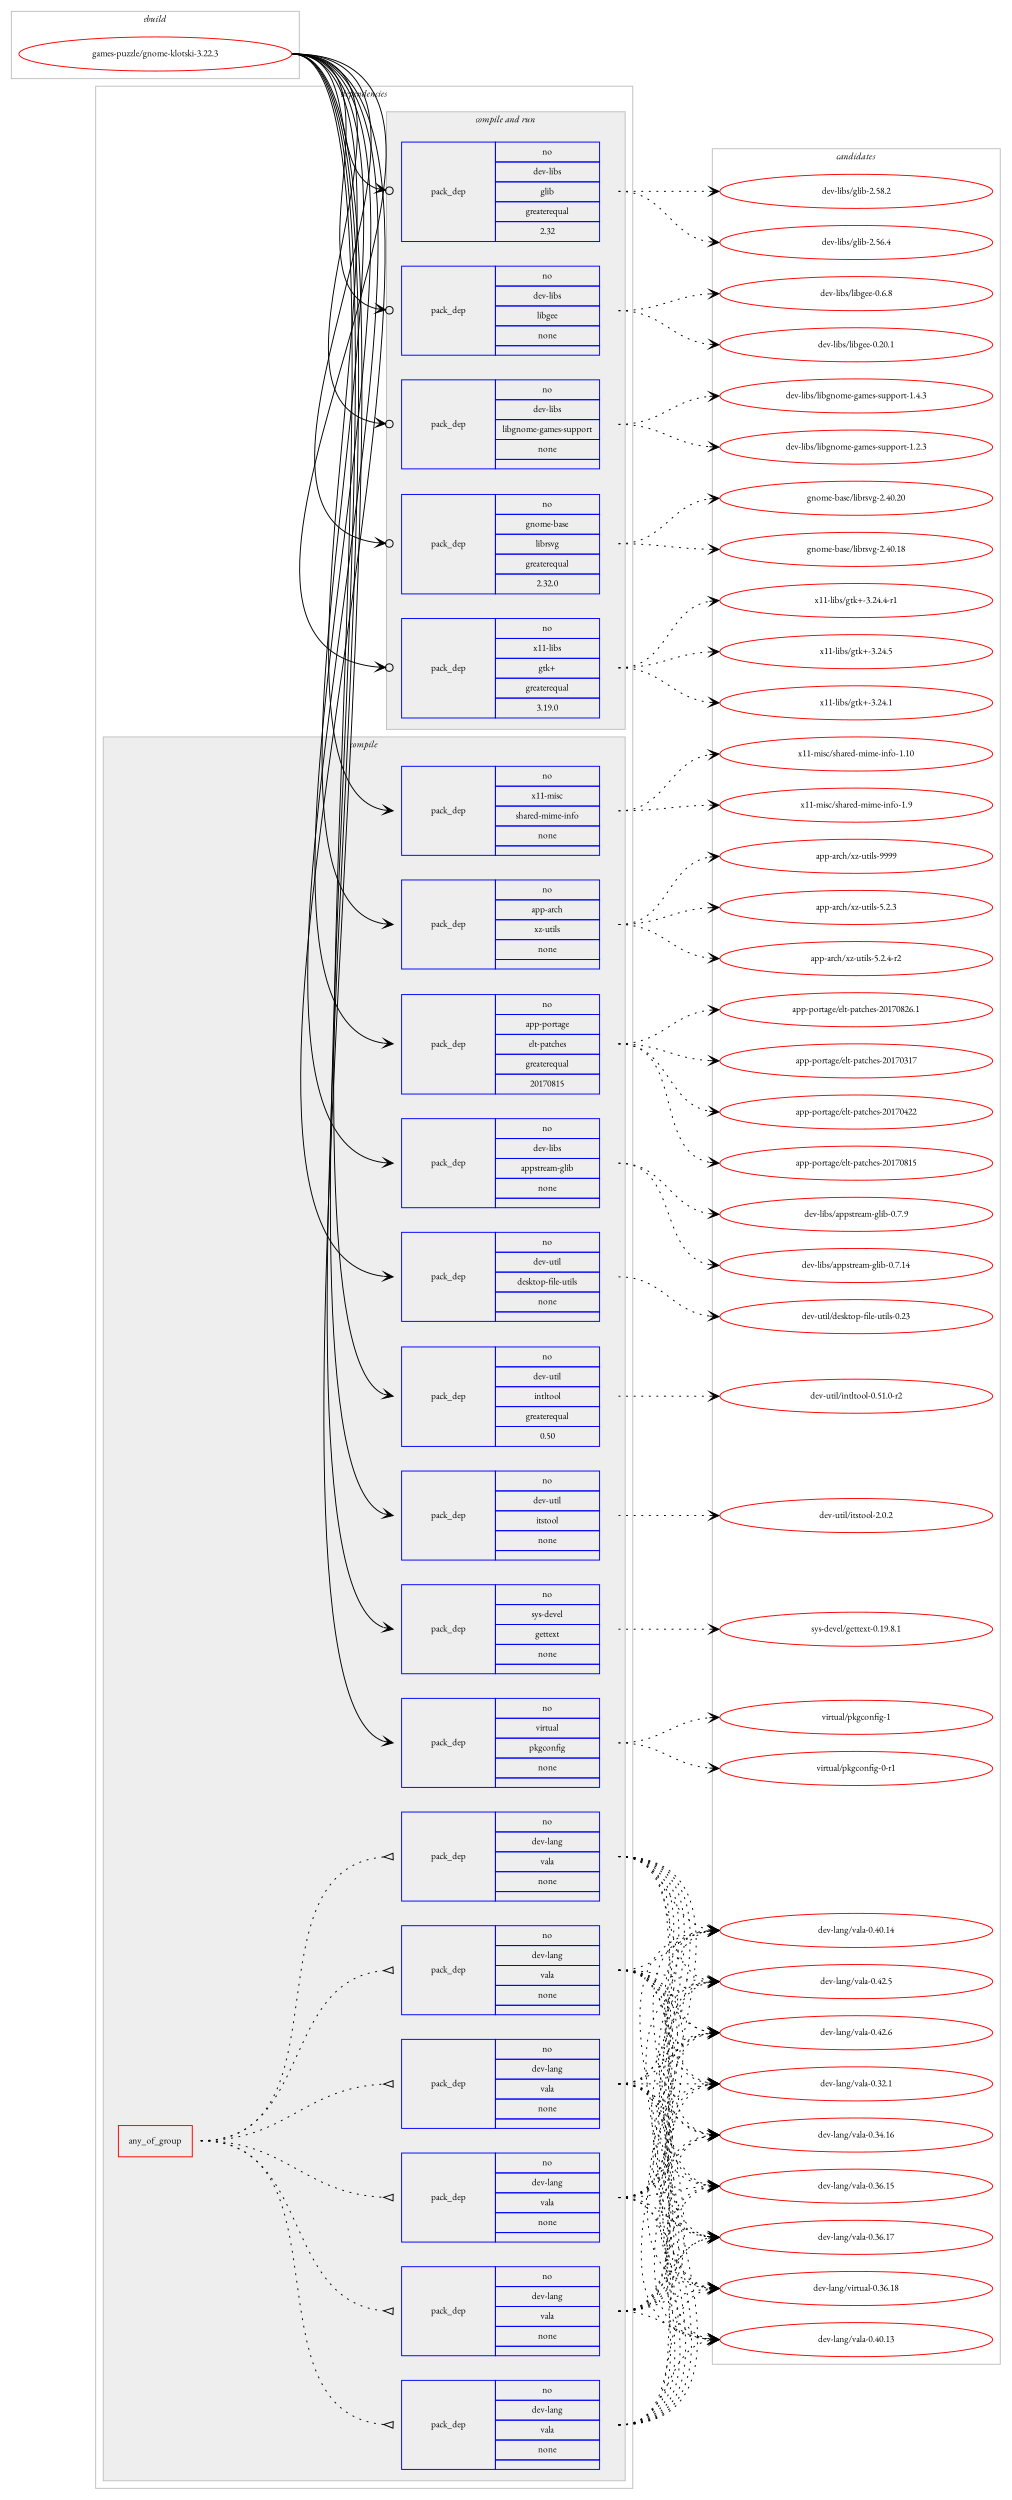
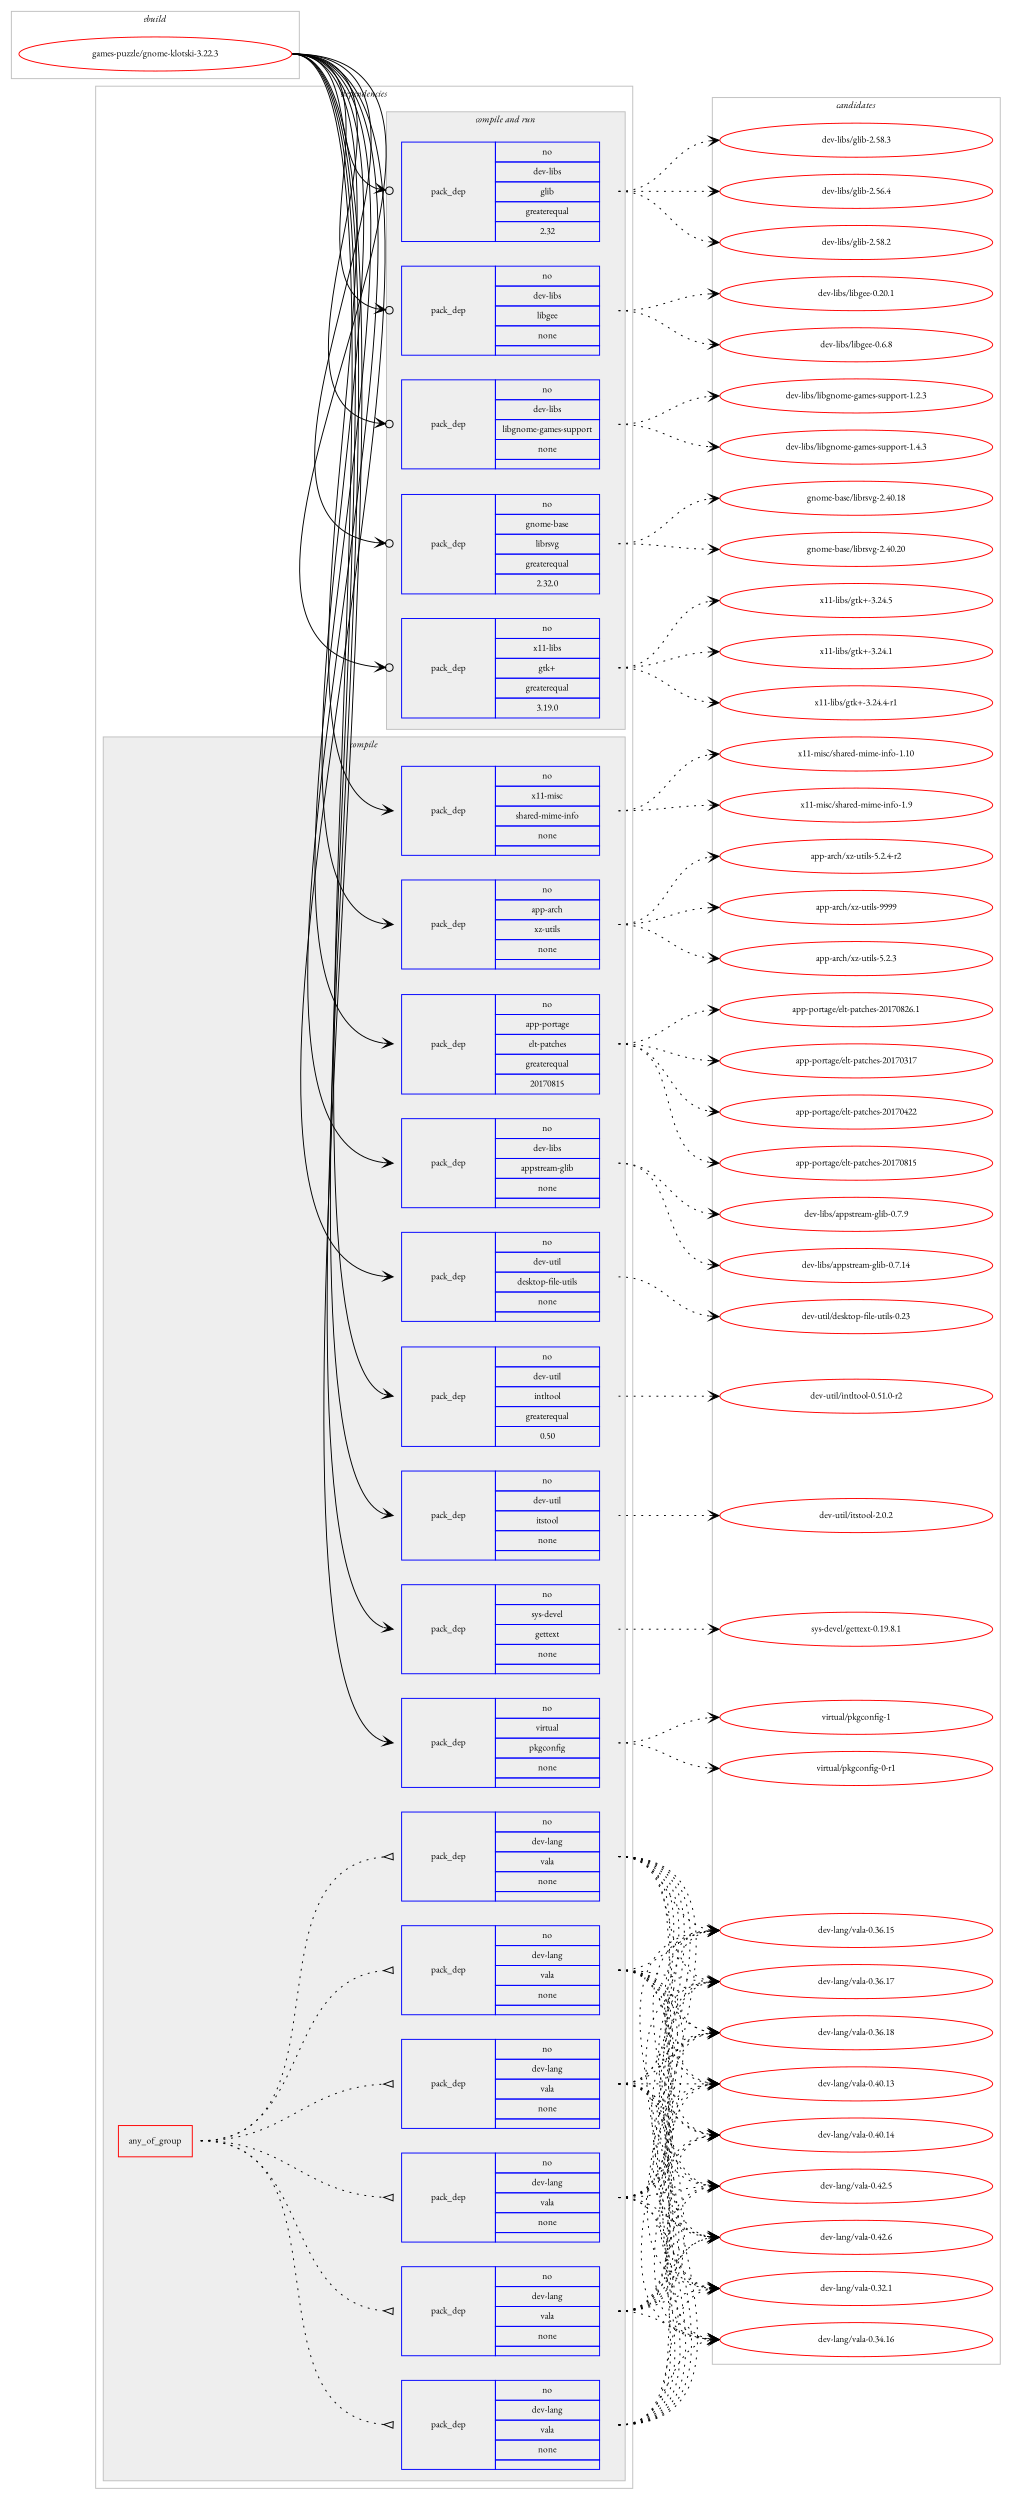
none -> (856, 140)
(856, 2288) -> (856, 2033)
